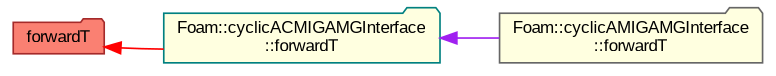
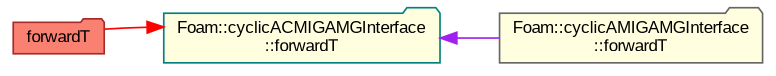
(142, 49) -> (126, 28)
